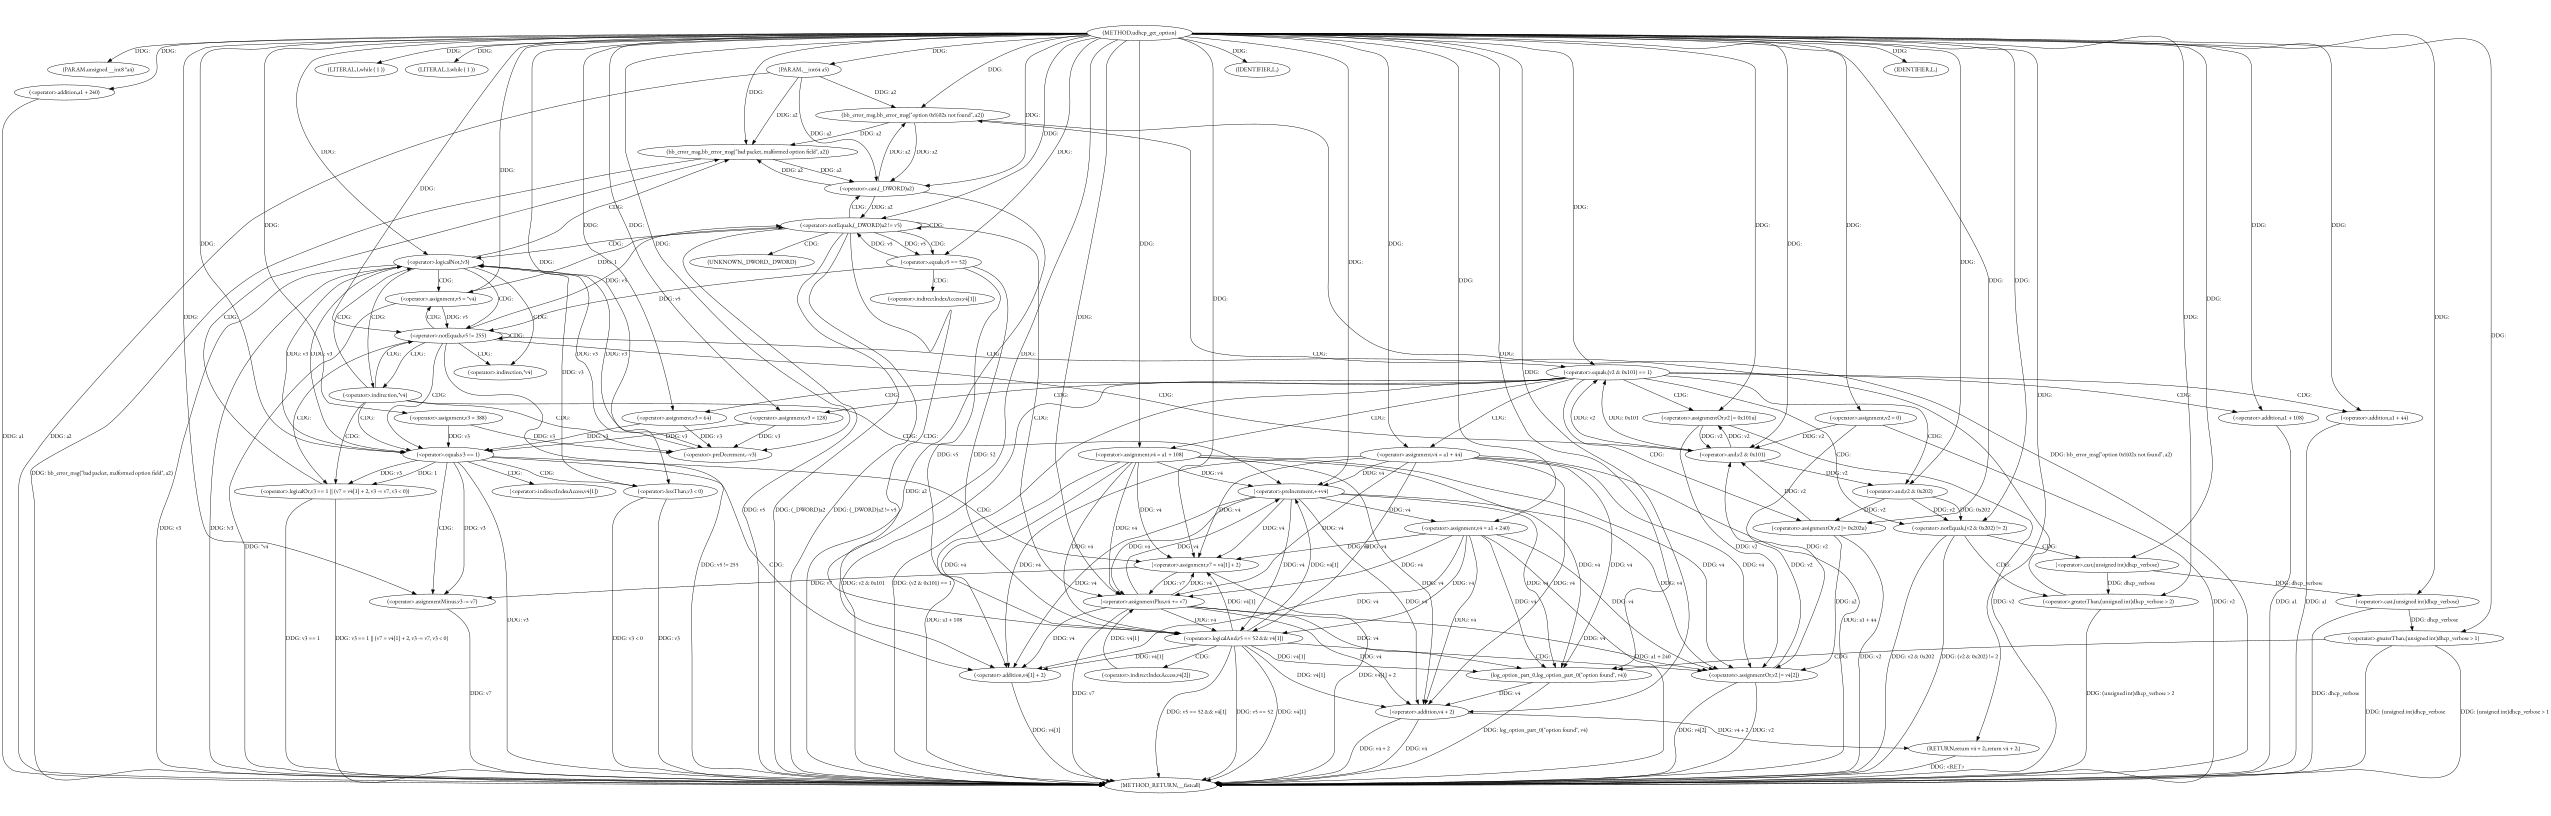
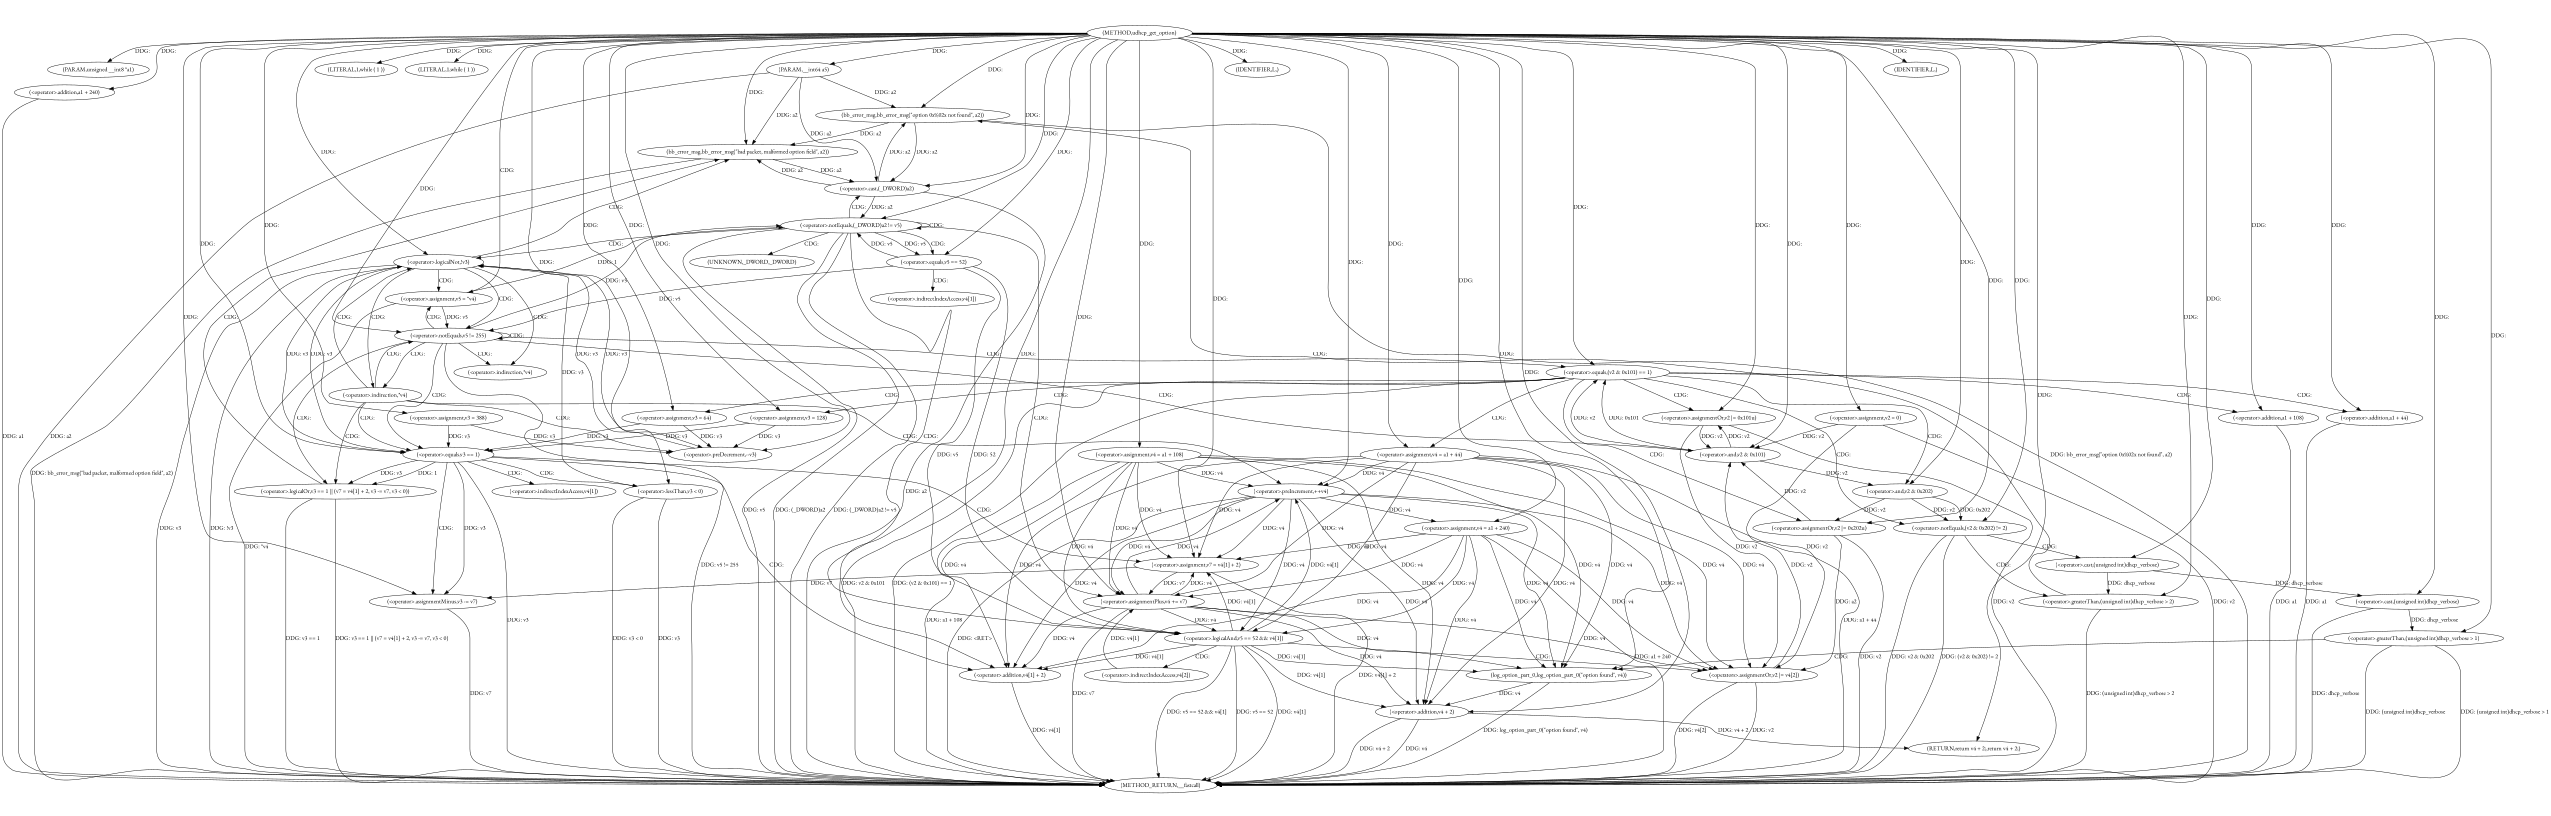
(98, 70) -> (98, 70)
(508, 170) -> (508, 170)
(1371, 411) -> none
(1590, 781) -> (974, 611)
